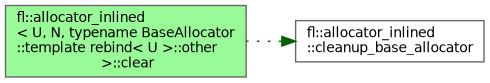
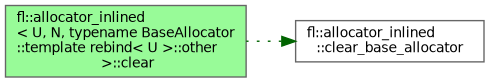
(390, 41) -> (390, 41)
